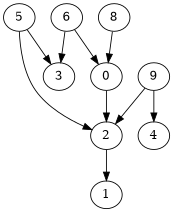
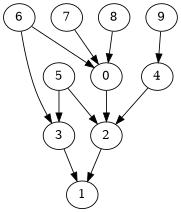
none -> (67, 17)
(133, 103) -> (135, 103)
none -> (69, 161)
